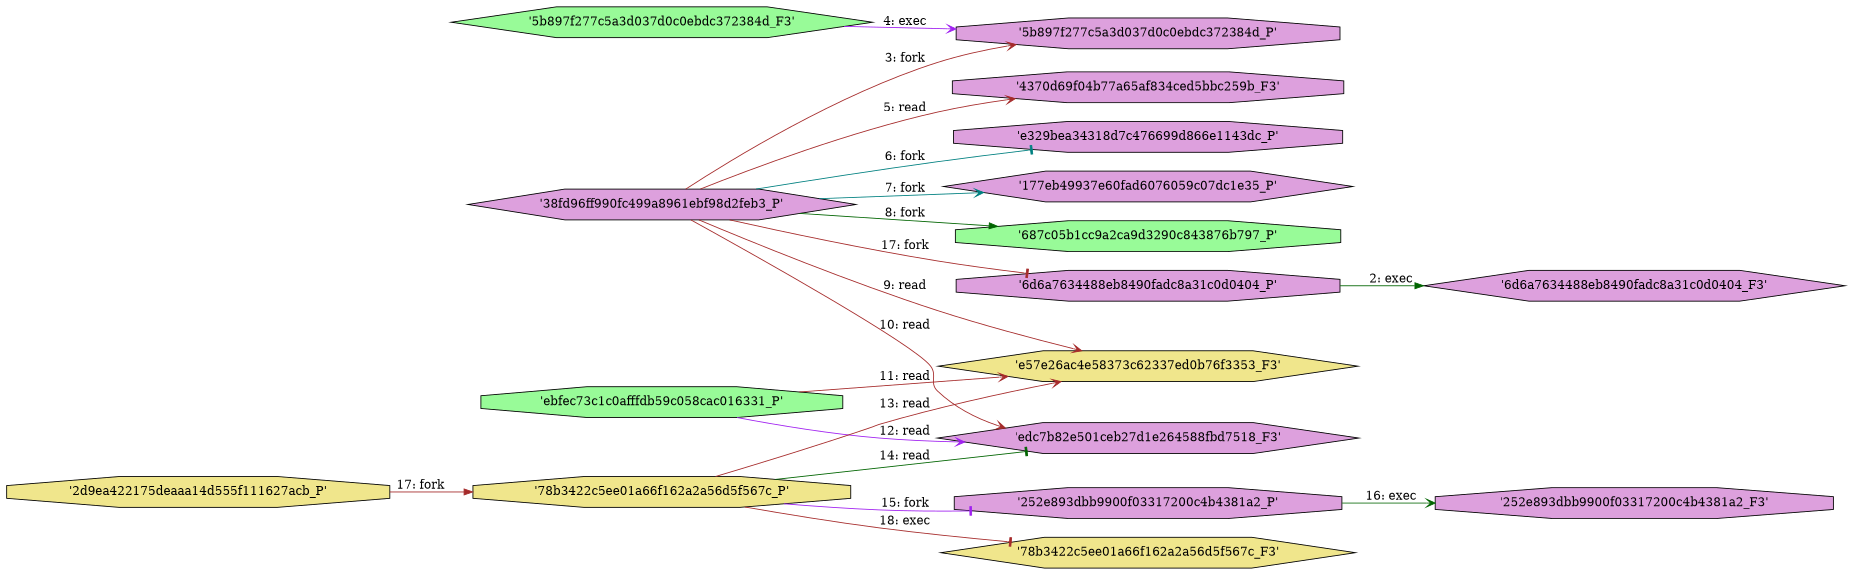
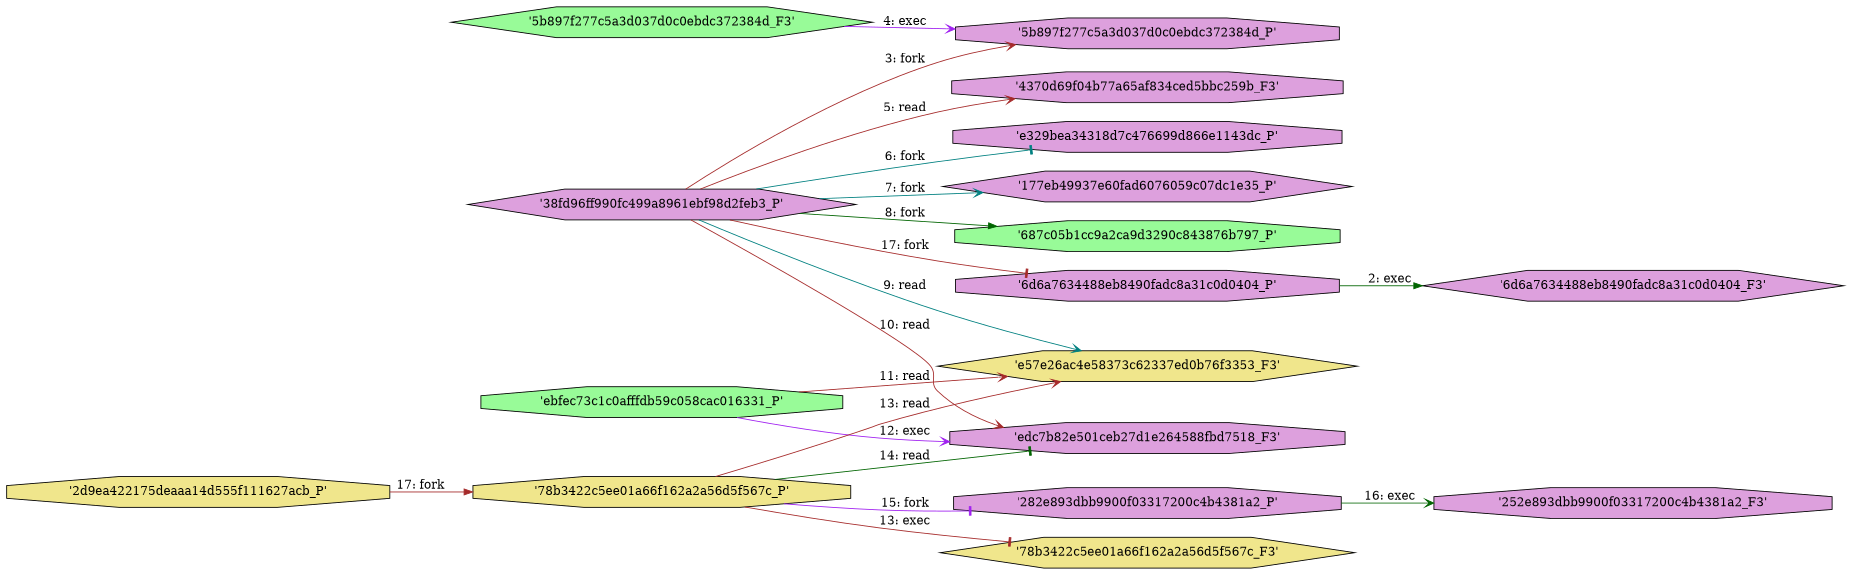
(883, 292) -> (883, 292)
(905, 432) -> (905, 432)
(1148, 438) -> (1147, 438)
(1148, 503) -> (1147, 503)
(905, 521) -> (905, 521)
